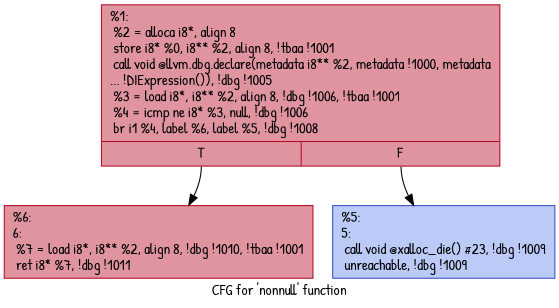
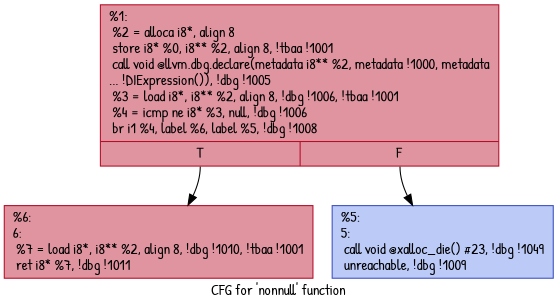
(444, 249) -> (443, 249)
